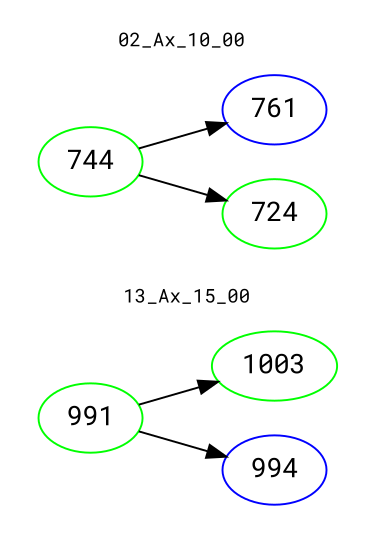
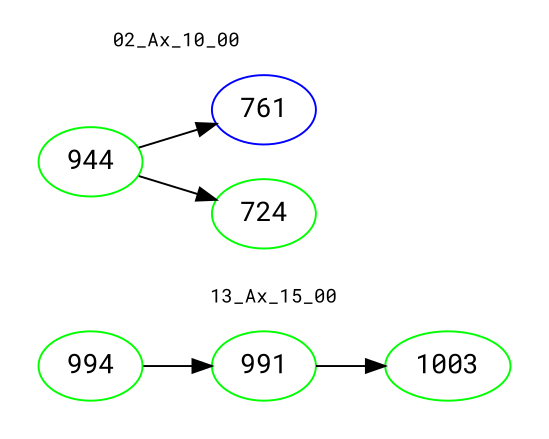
(91, 162) -> (91, 162)
(173, 441) -> (168, 366)
(275, 470) -> (91, 366)
